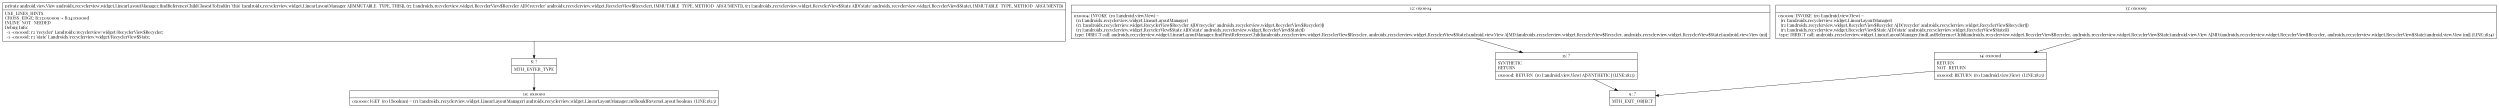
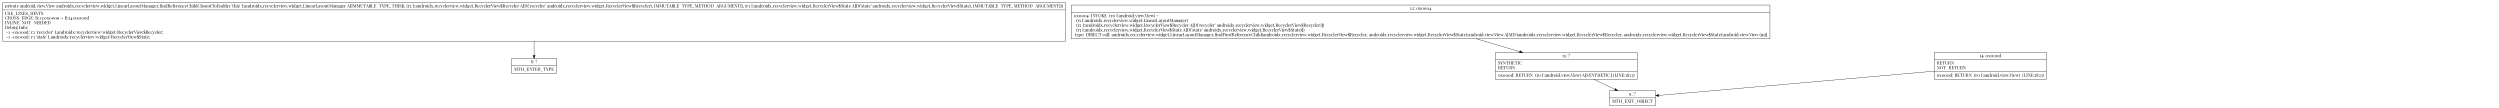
(2136, 22) -> none
(534, 98) -> none
